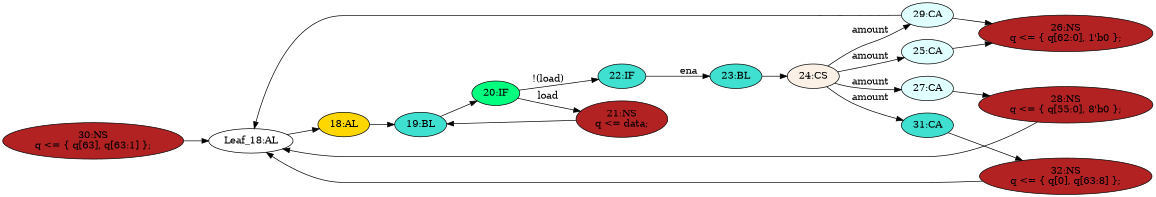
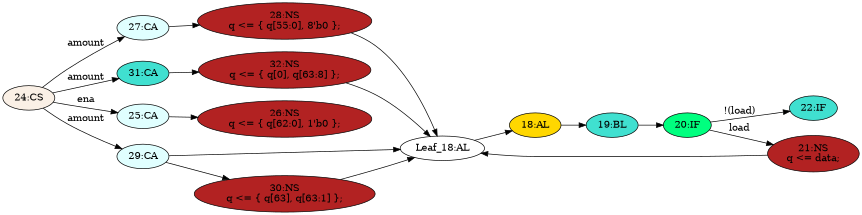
(969, 20) -> (194, 170)
(870, 56) -> (86, 100)
(736, 76) -> none
(515, 122) -> (628, 156)
